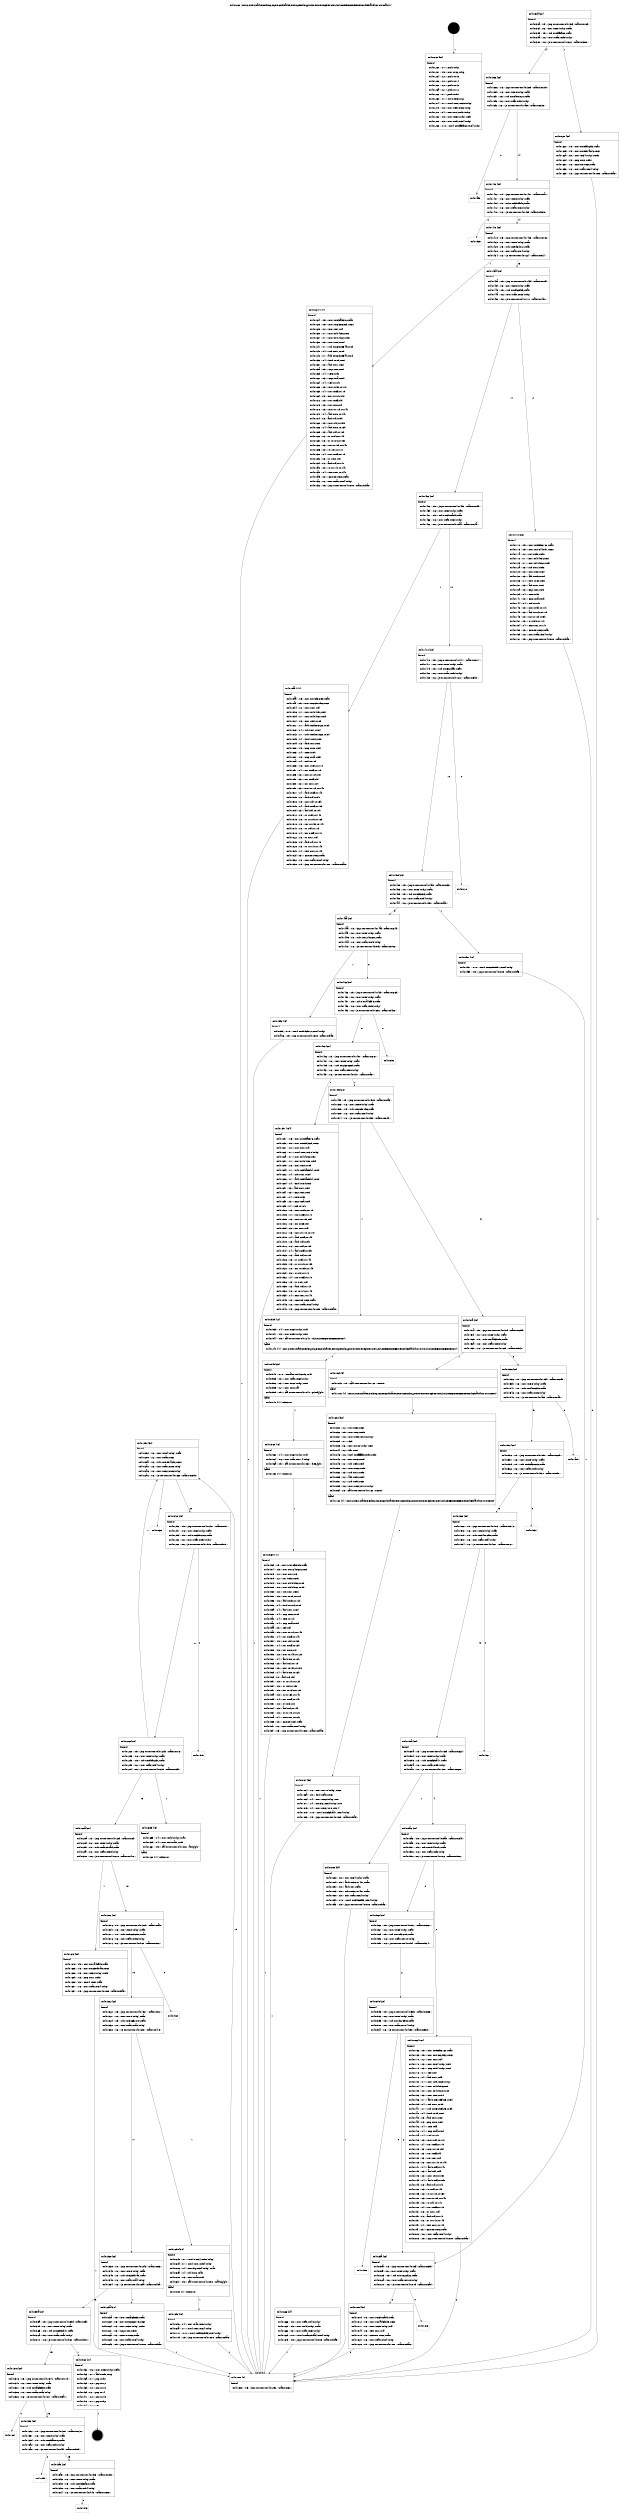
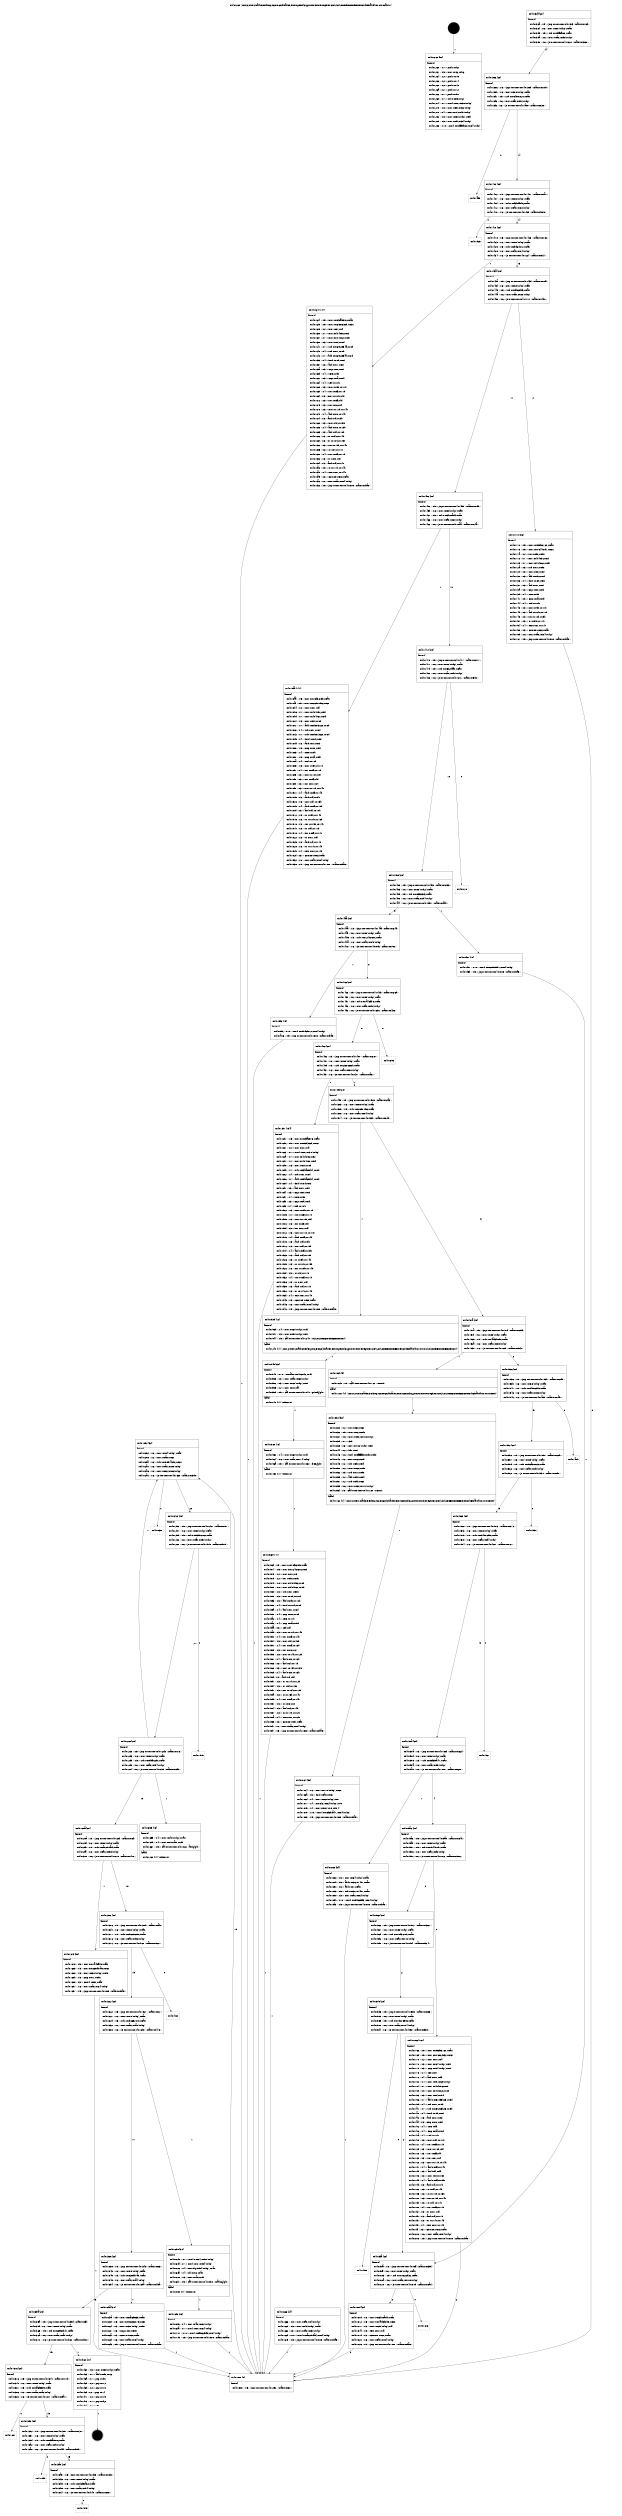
(586, 155) -> none
